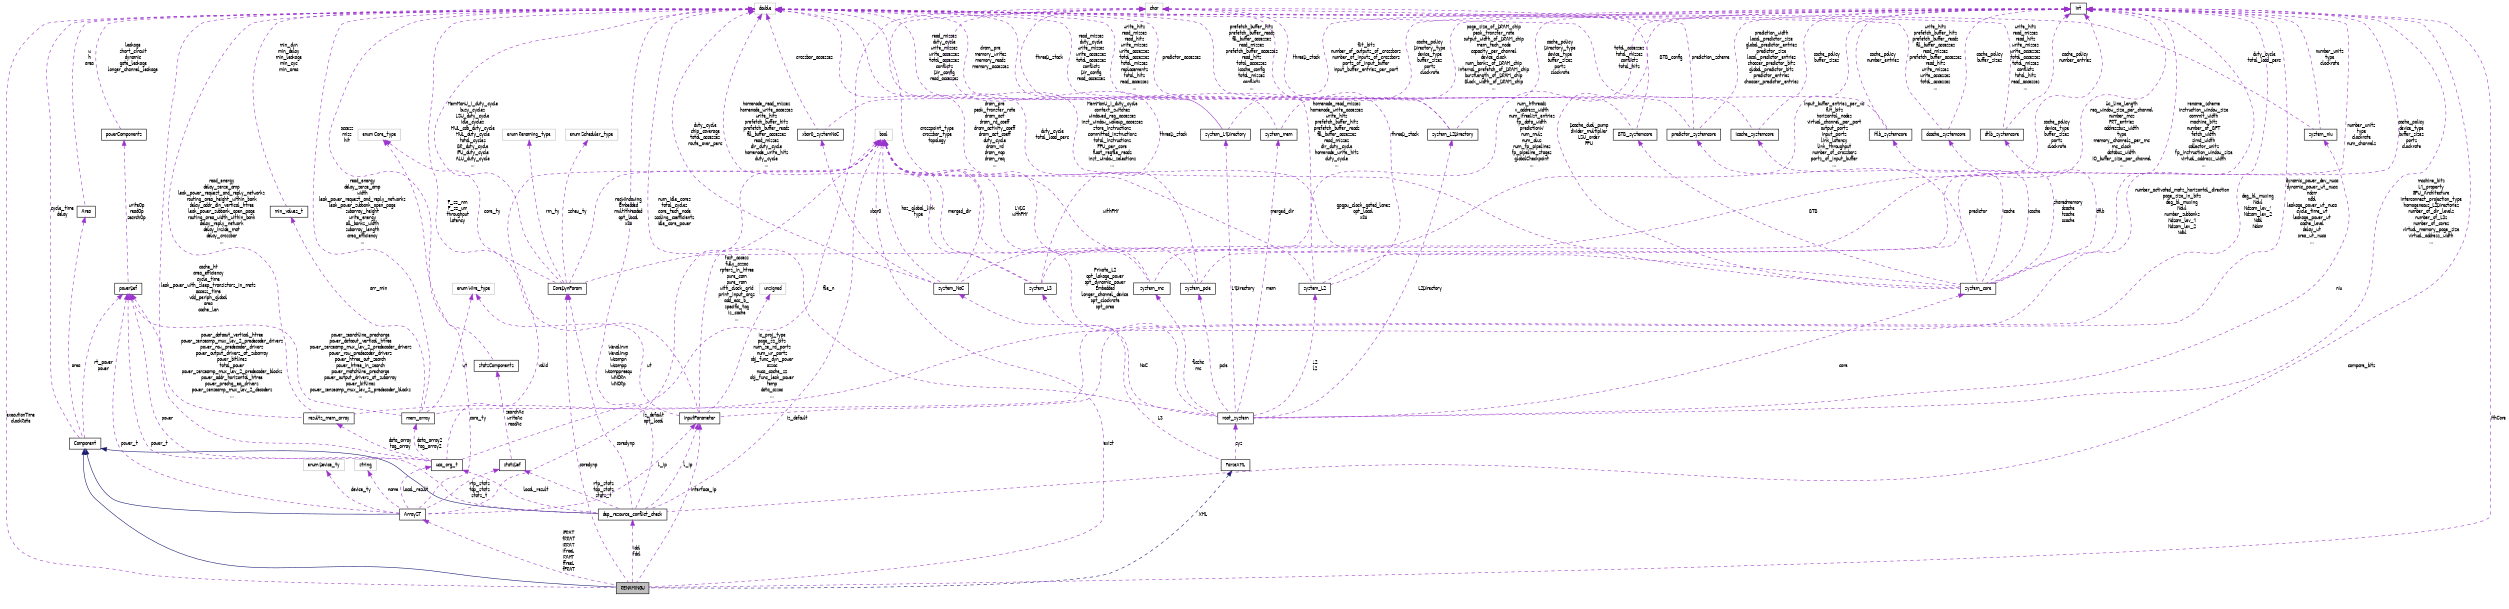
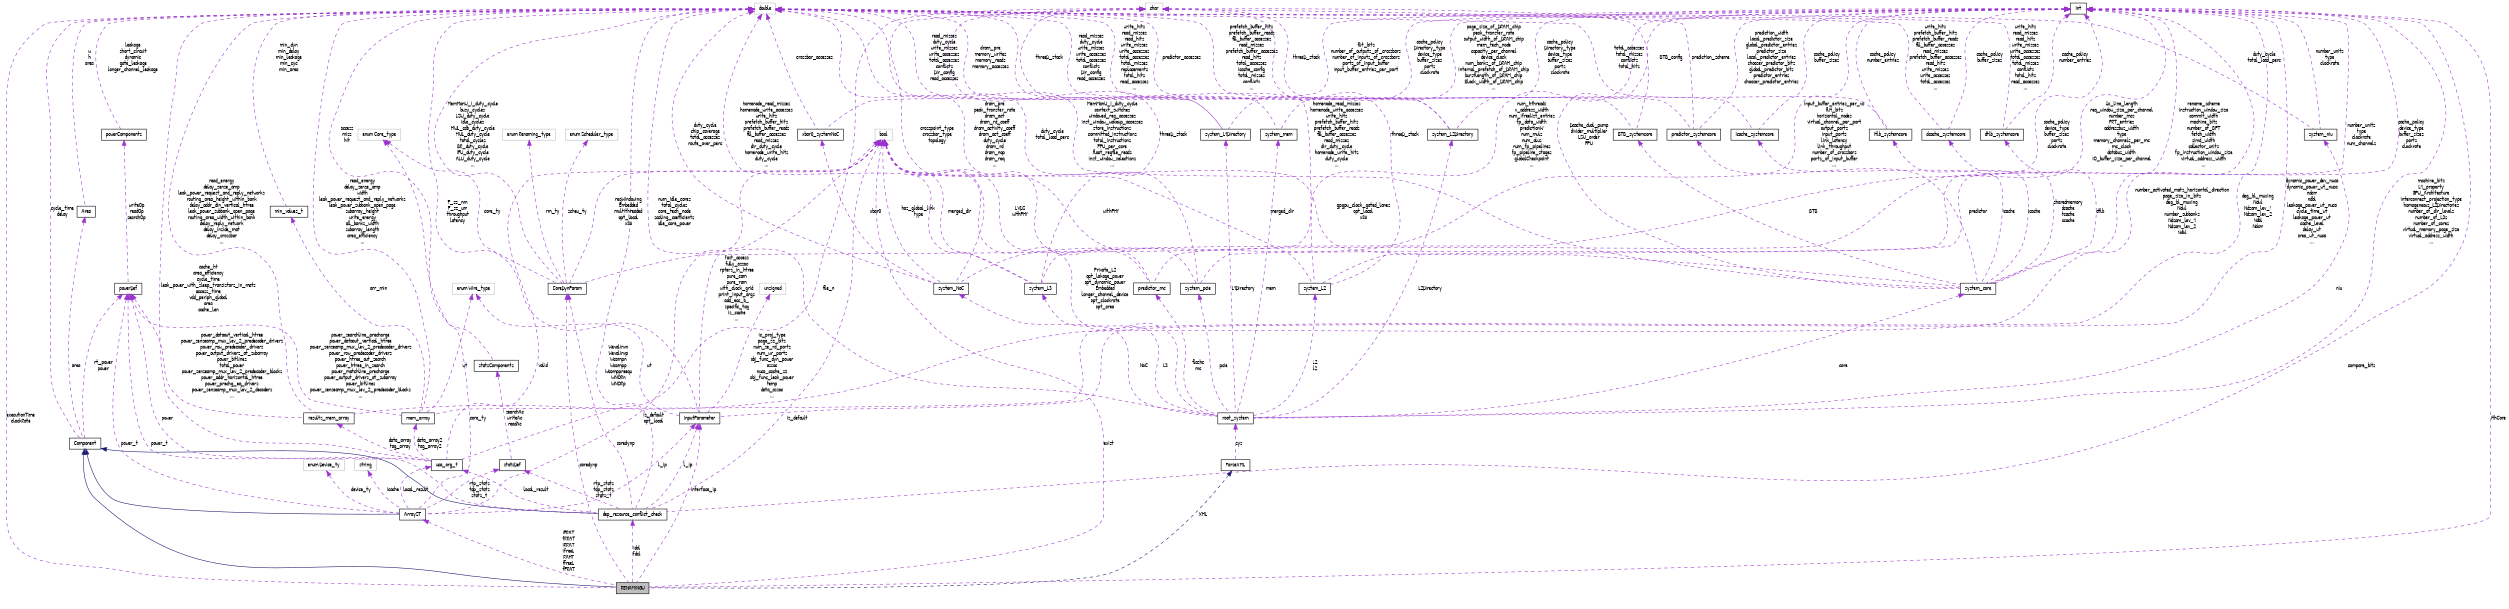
(1152, 289) -> (1152, 289)
(1124, 378) -> (1154, 337)
(393, 490) -> (393, 490)
